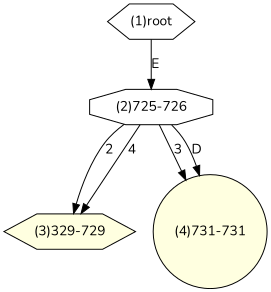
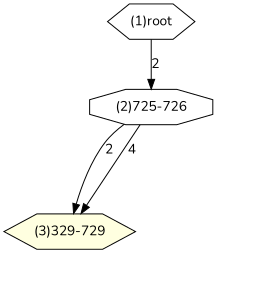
(156, 64) -> (156, 64)
(210, 232) -> none
